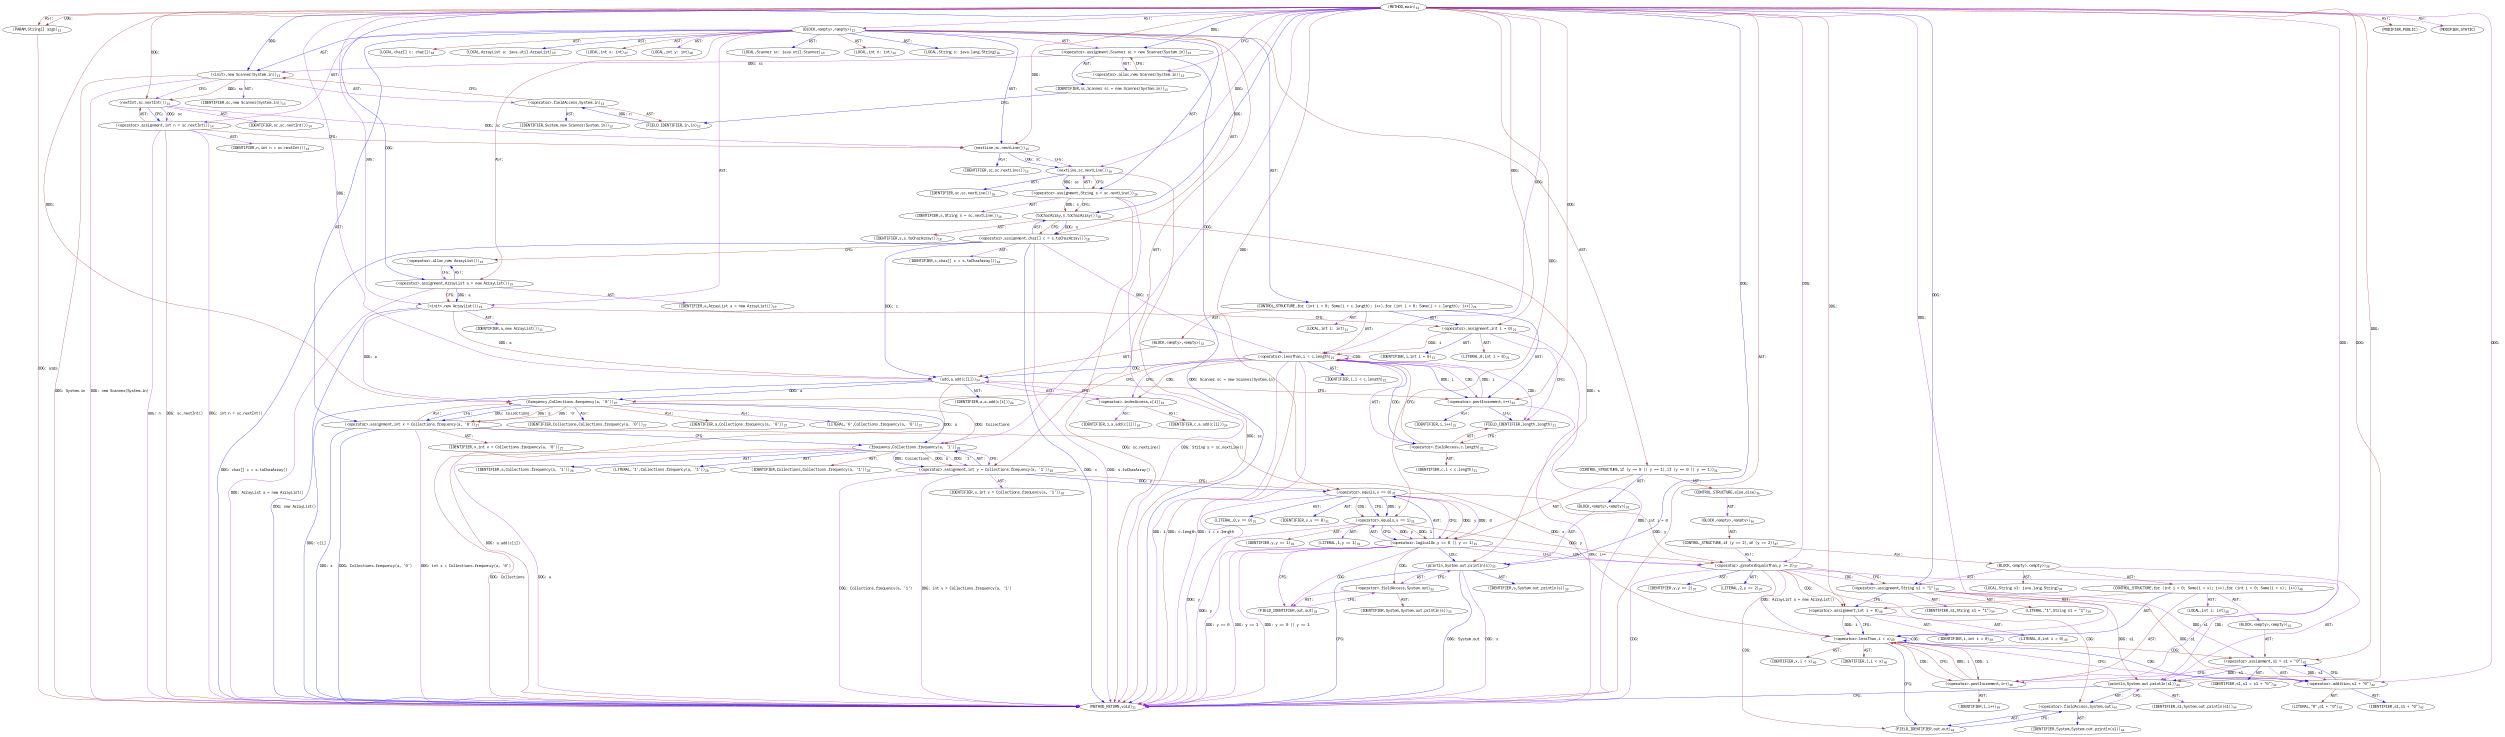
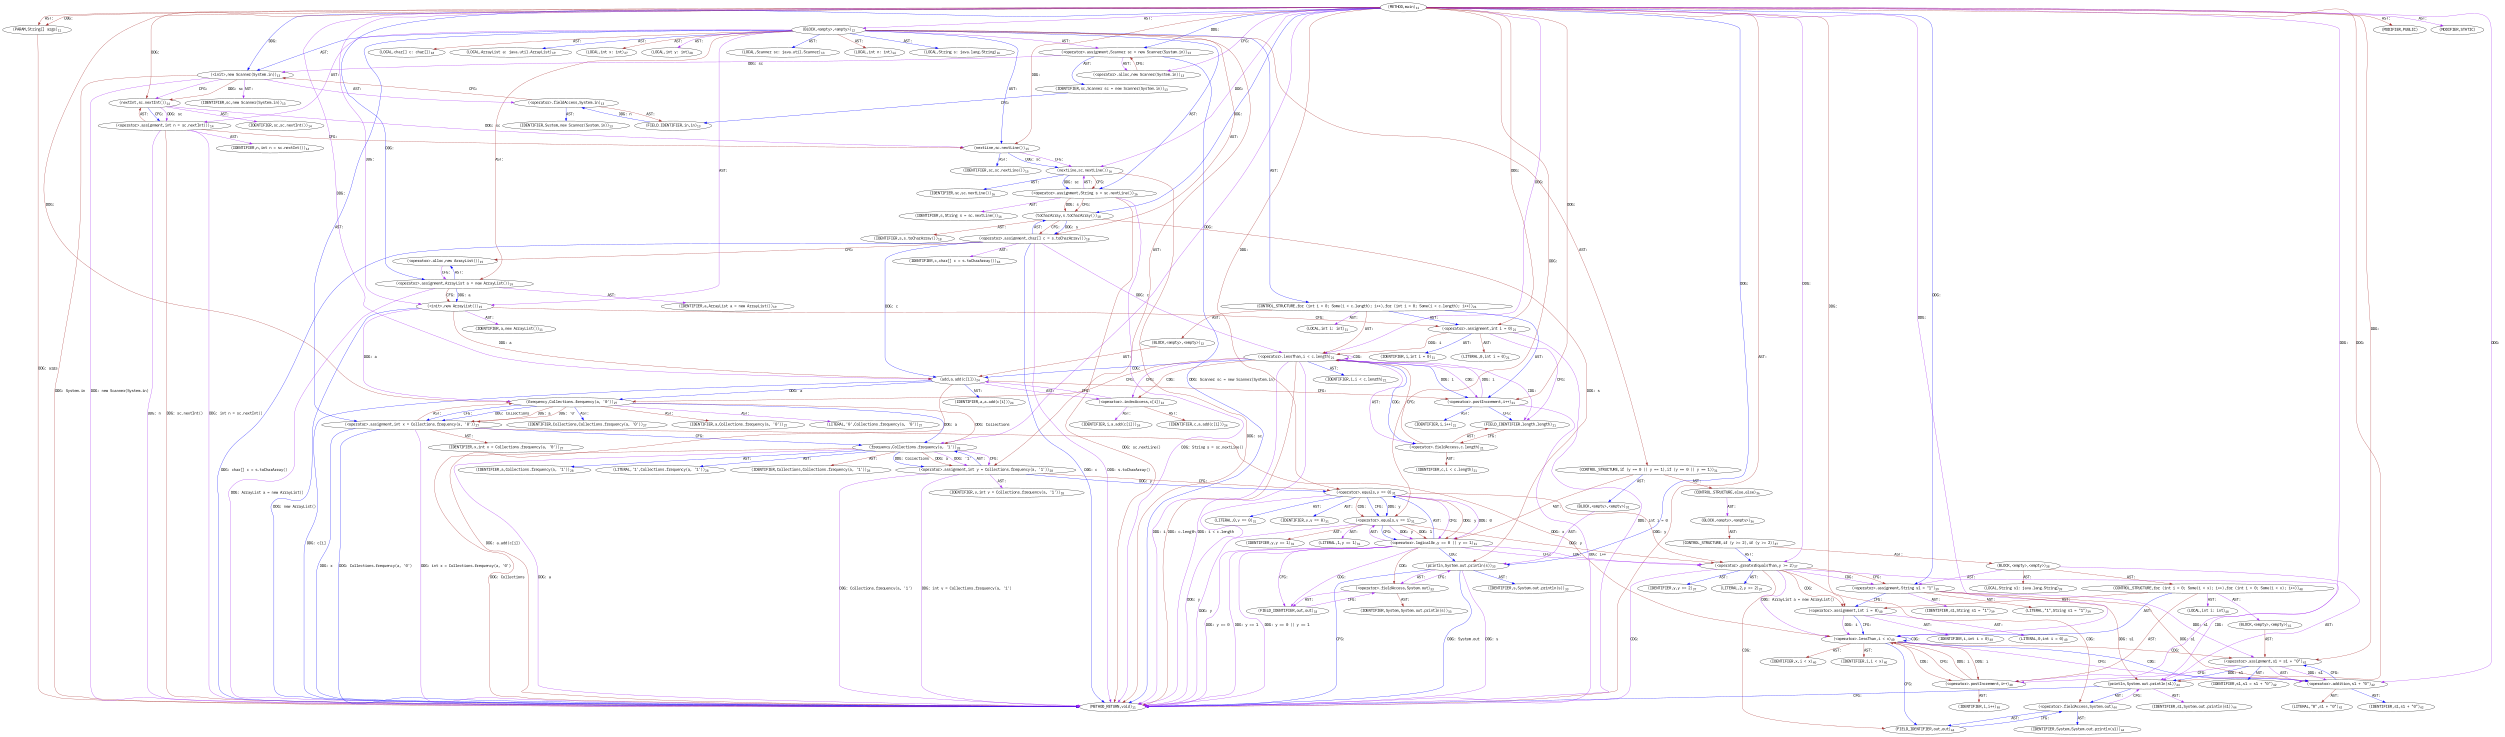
(1742, 554) -> (1742, 554)
